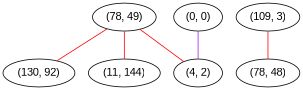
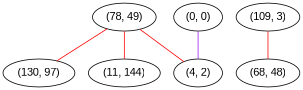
(39, 73) -> (39, 73)
(268, 73) -> (268, 73)
